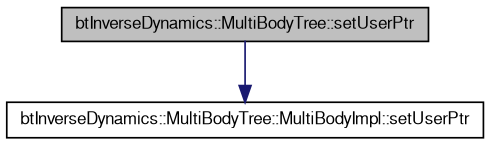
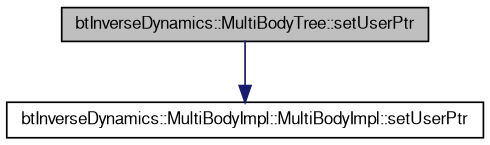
(245, 120) -> (245, 120)
